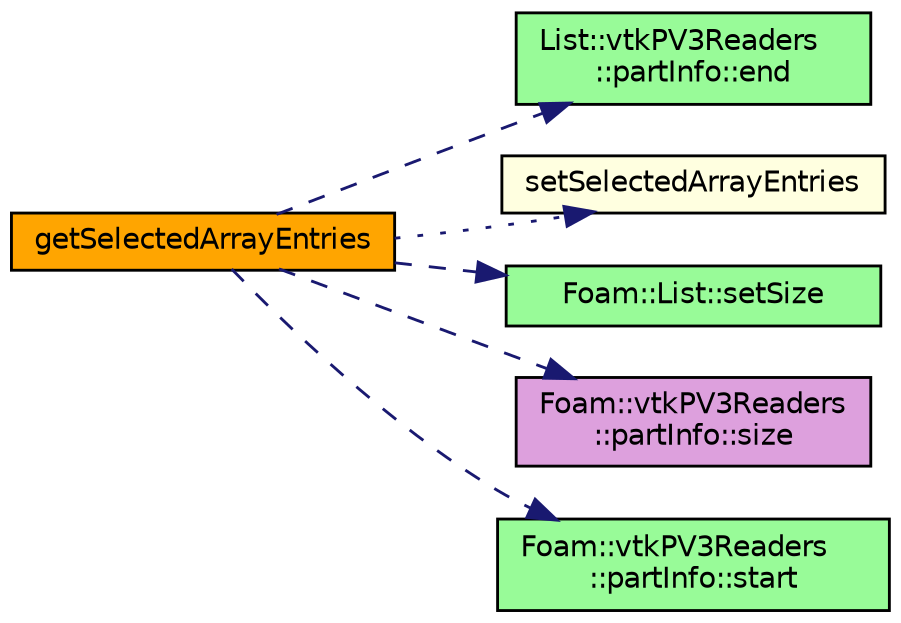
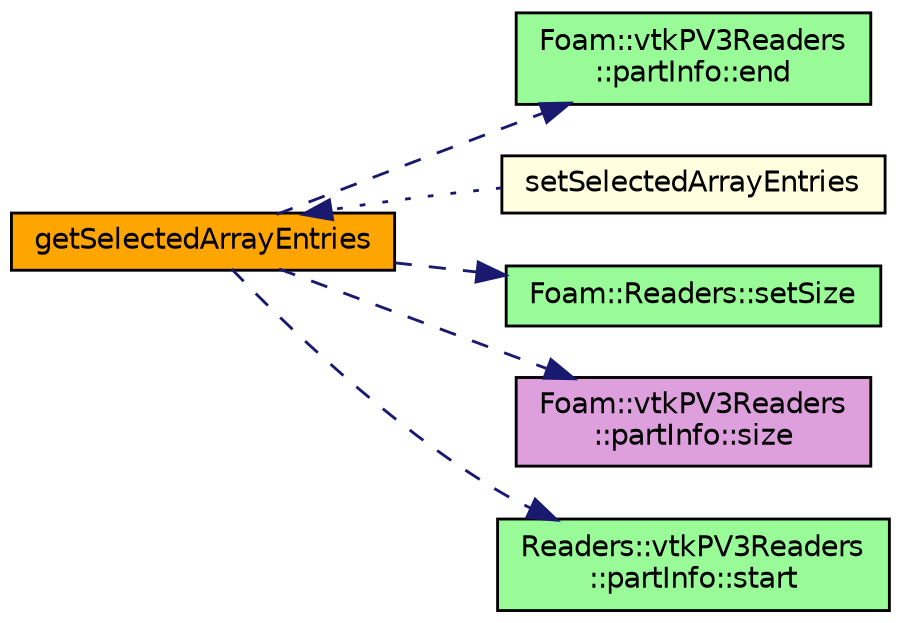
(693, 59) -> (693, 59)
(480, 228) -> (416, 198)
(693, 296) -> (693, 296)
(693, 565) -> (693, 565)
